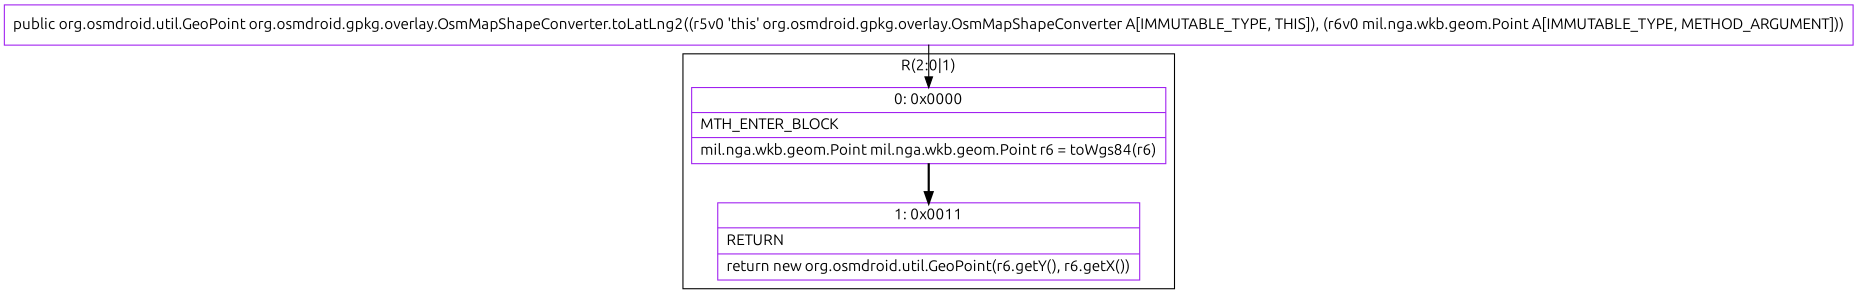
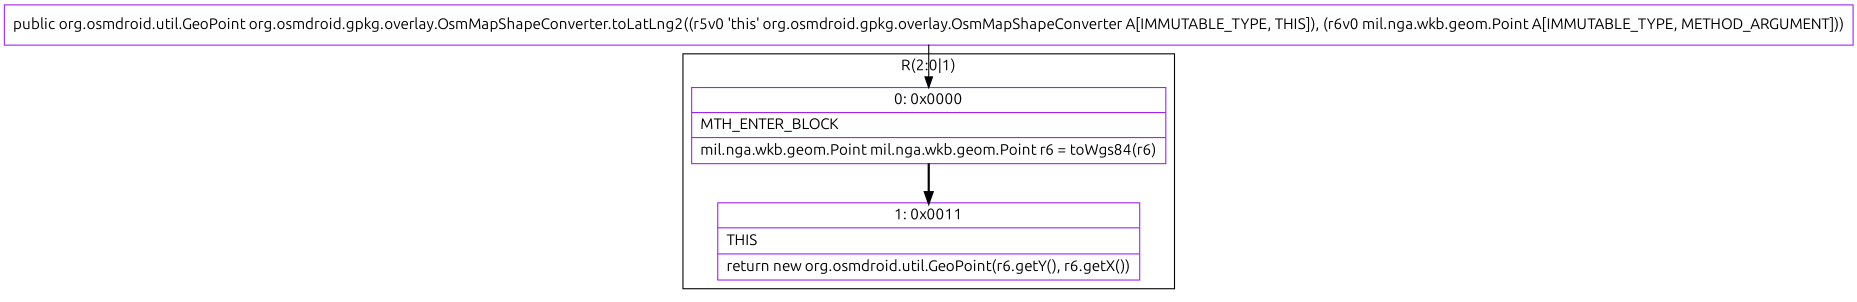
(755, 240) -> (742, 240)
